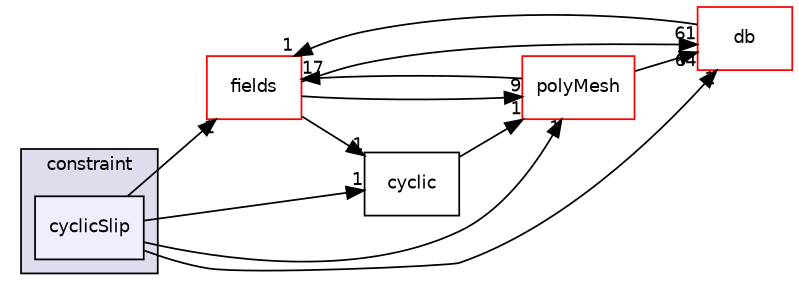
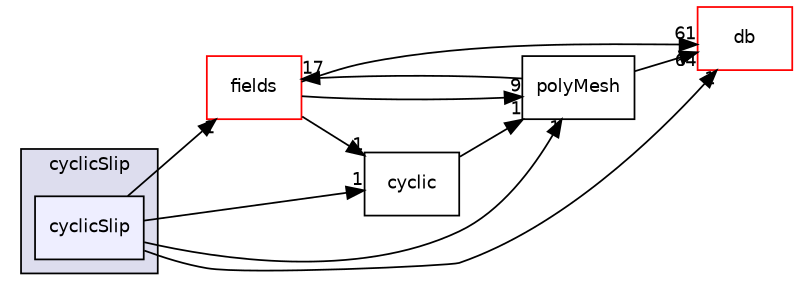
(502, 16) -> none
(578, 88) -> (578, 88)
(89, 166) -> (89, 166)
